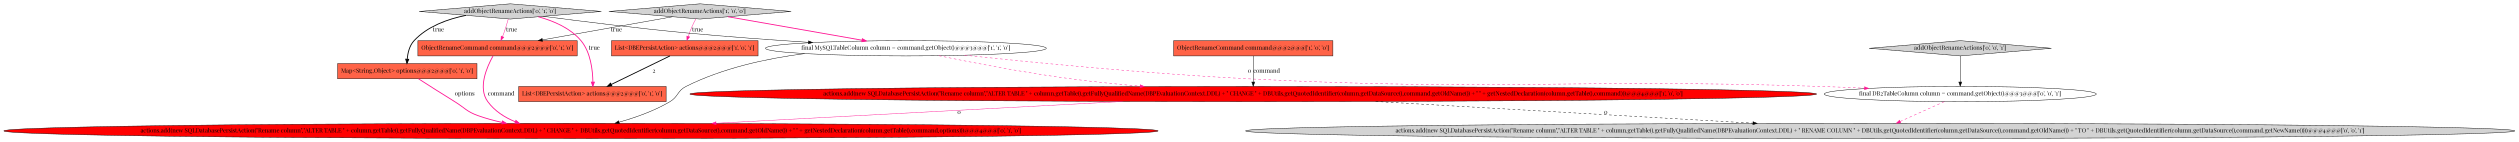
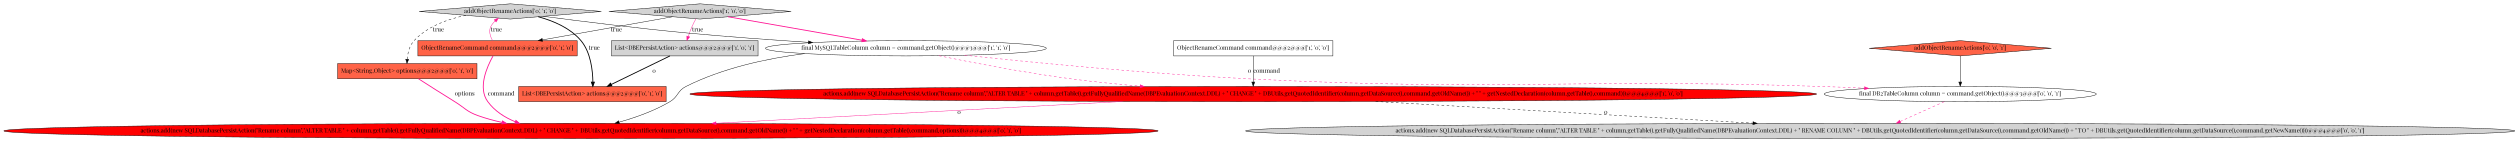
(506, 28) -> (490, 30)
(429, 29) -> (429, 29)
(579, 39) -> (579, 39)
(685, 48) -> (685, 48)
(1253, 48) -> (1253, 48)
(1960, 48) -> (1960, 48)
(654, 71) -> (654, 71)
